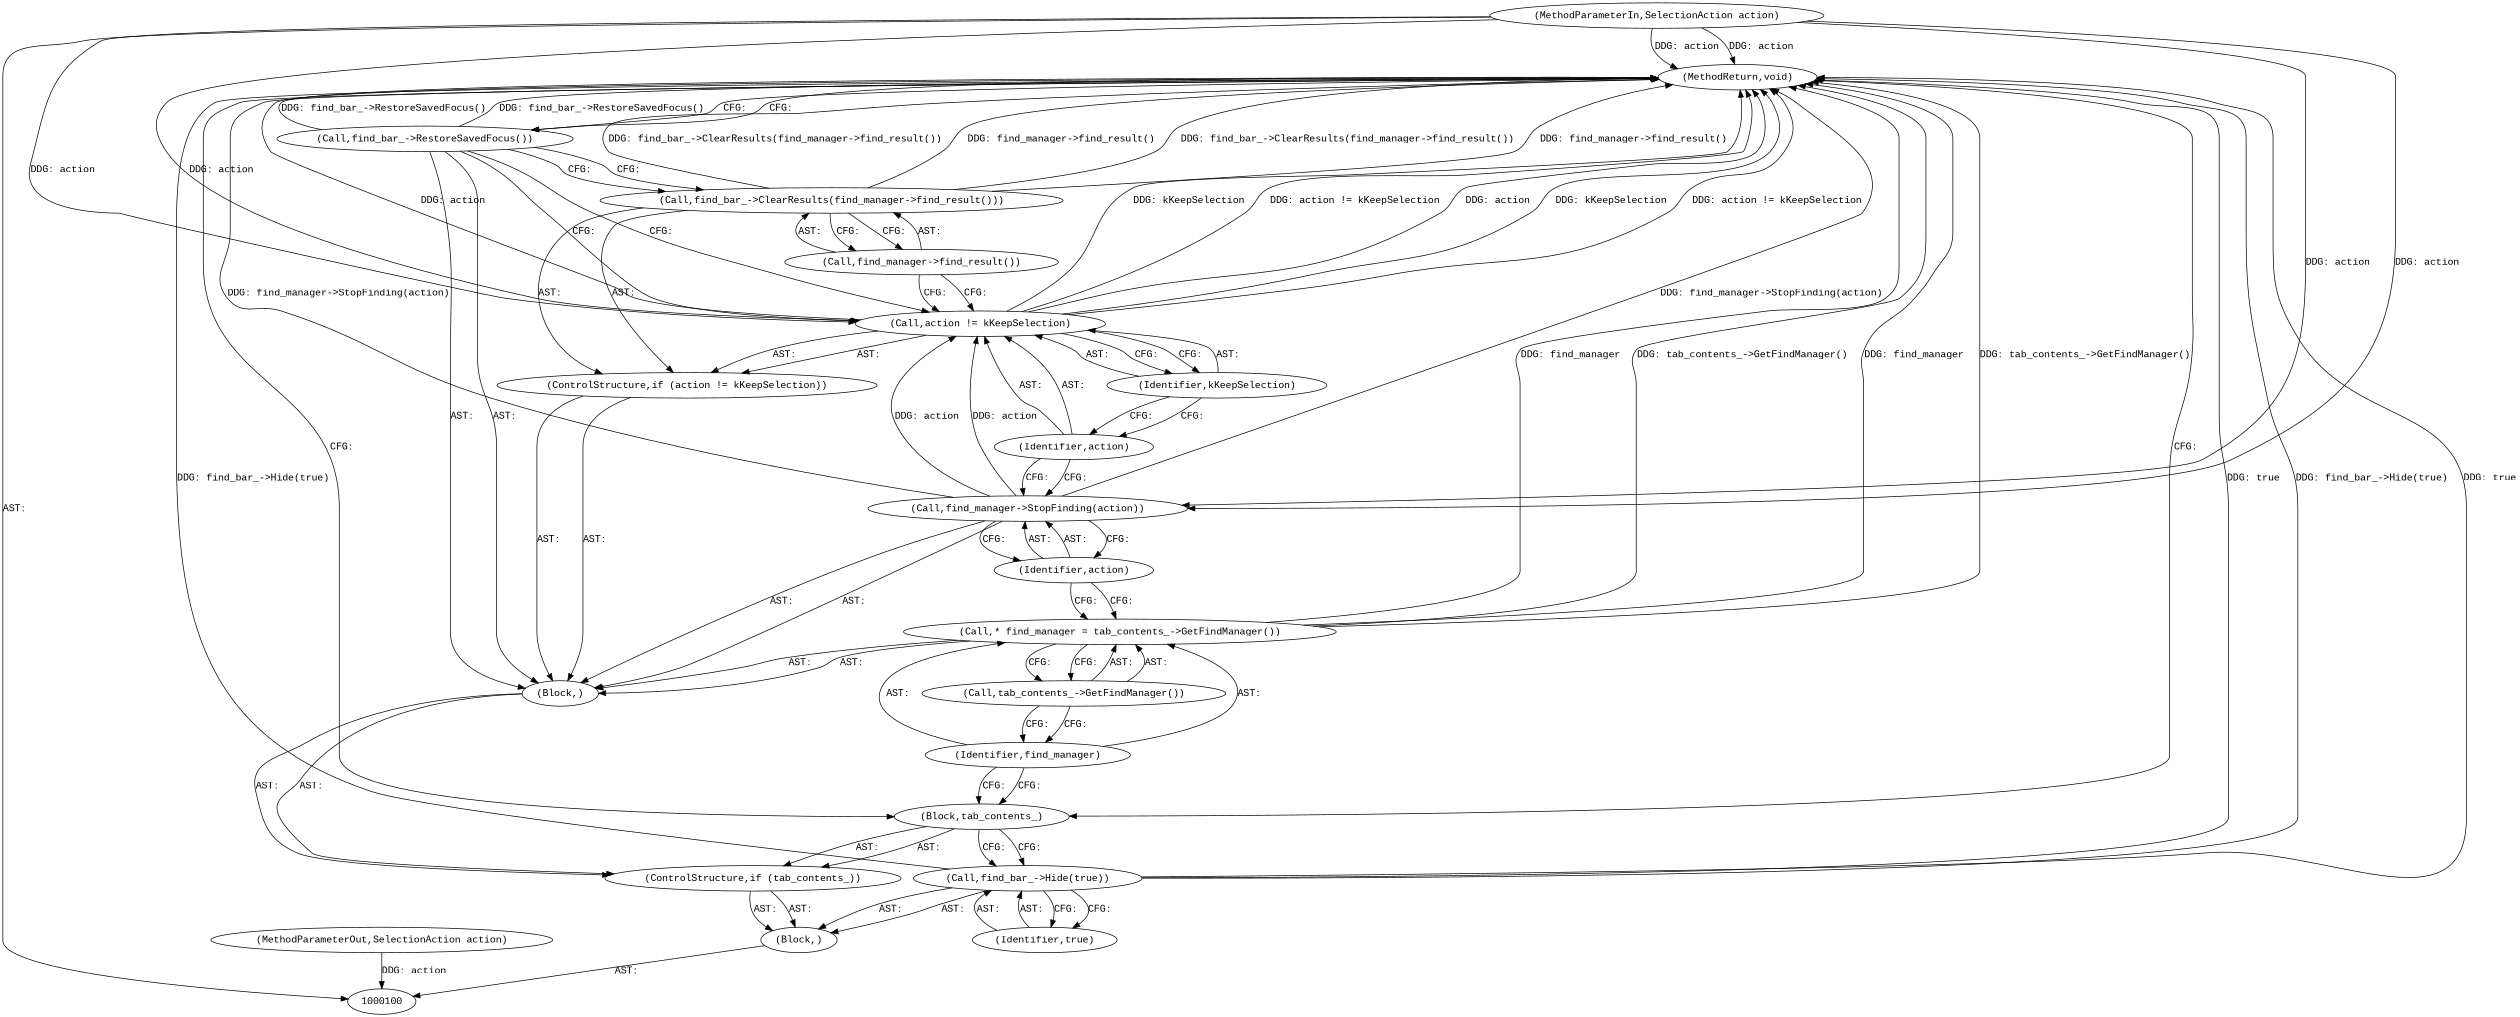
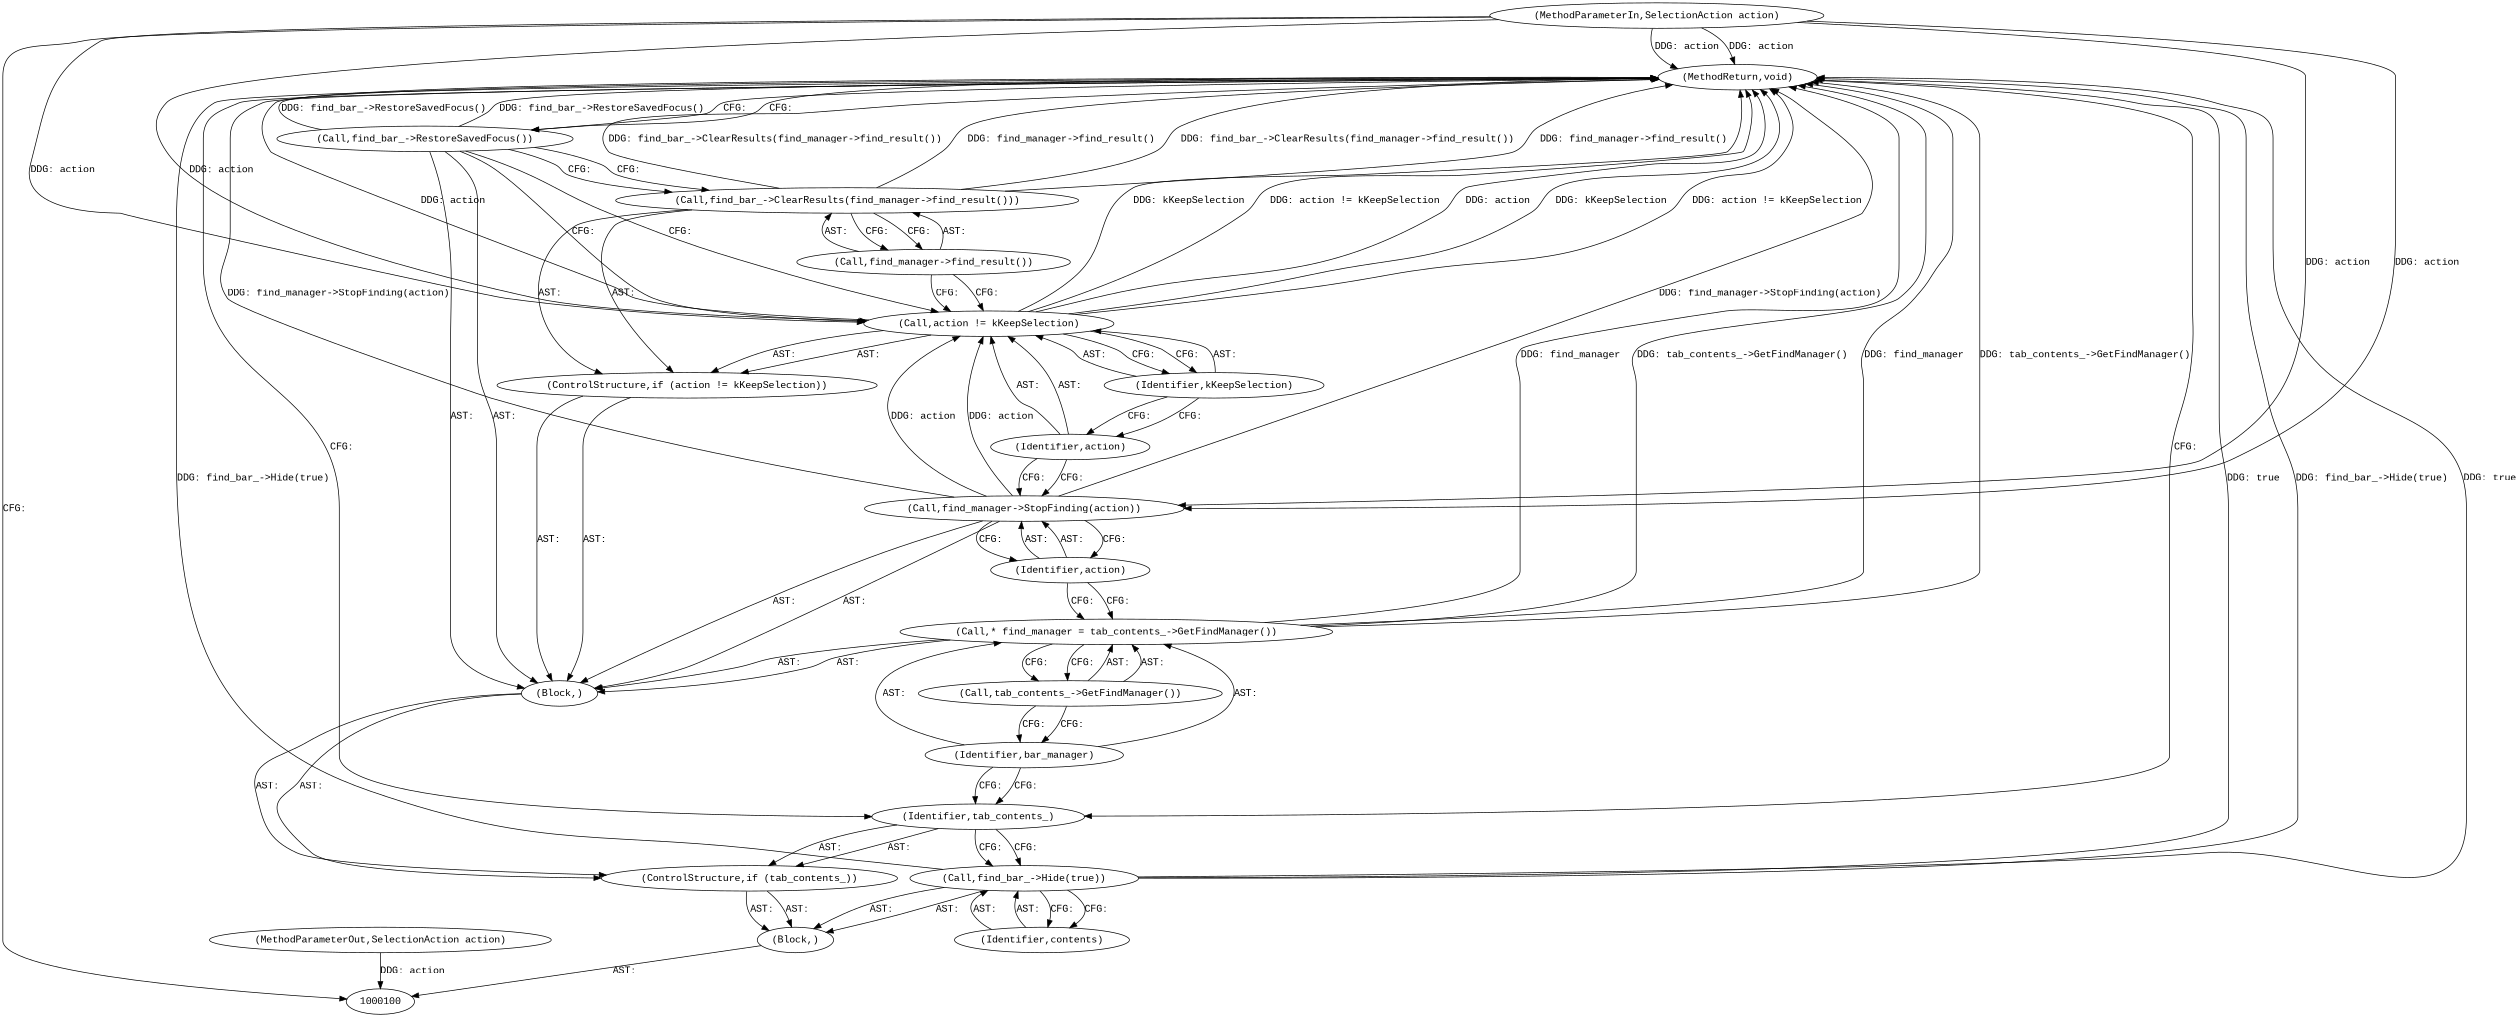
(18, 509) -> (18, 509)
(1028, 755) -> (1024, 755)
(982, 817) -> (978, 817)
(1045, 940) -> (1042, 940)
